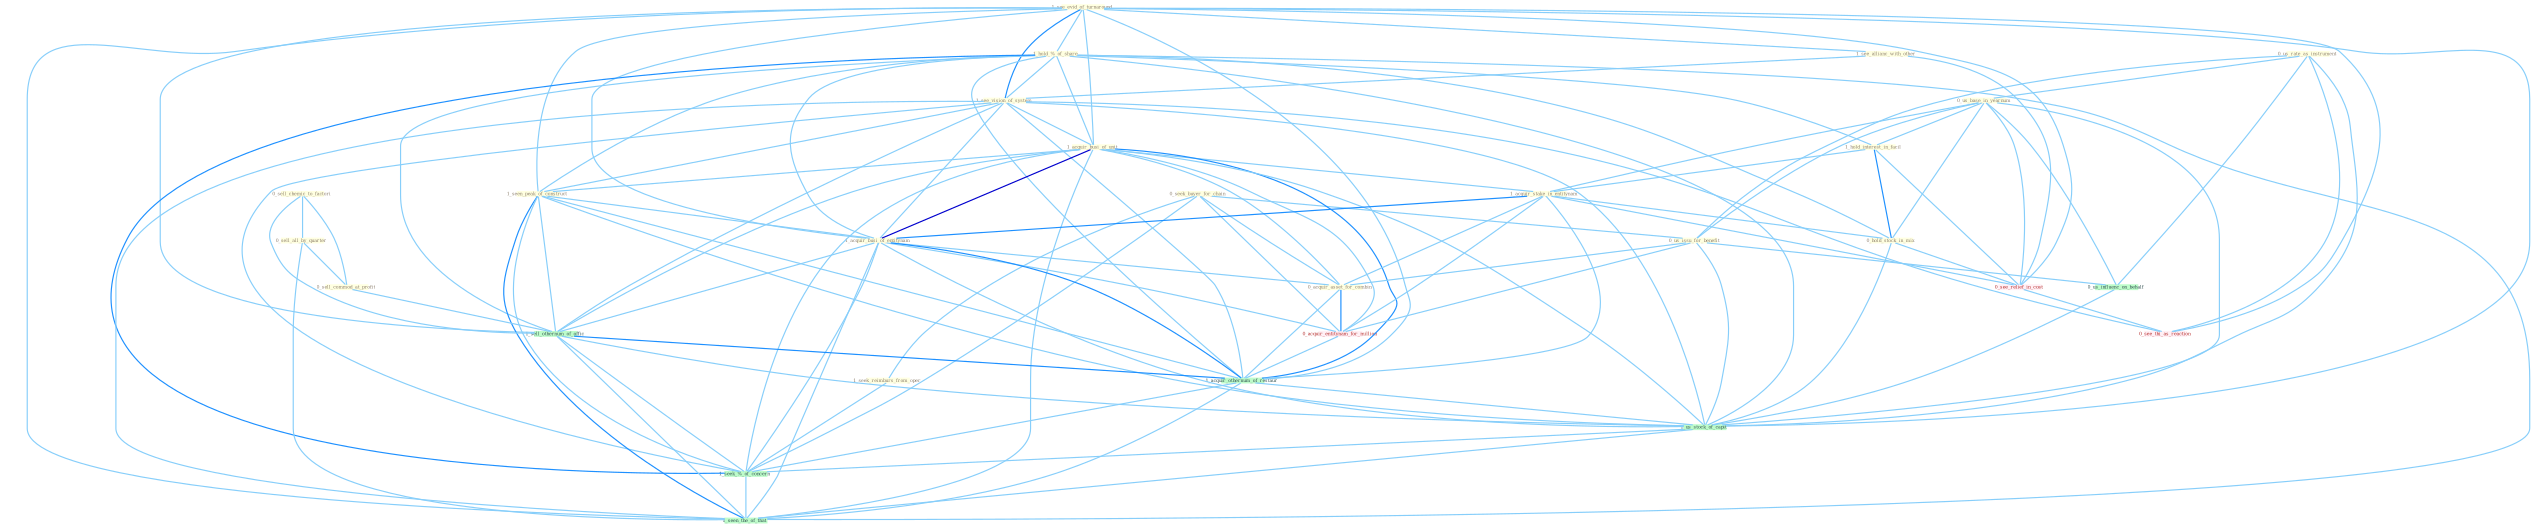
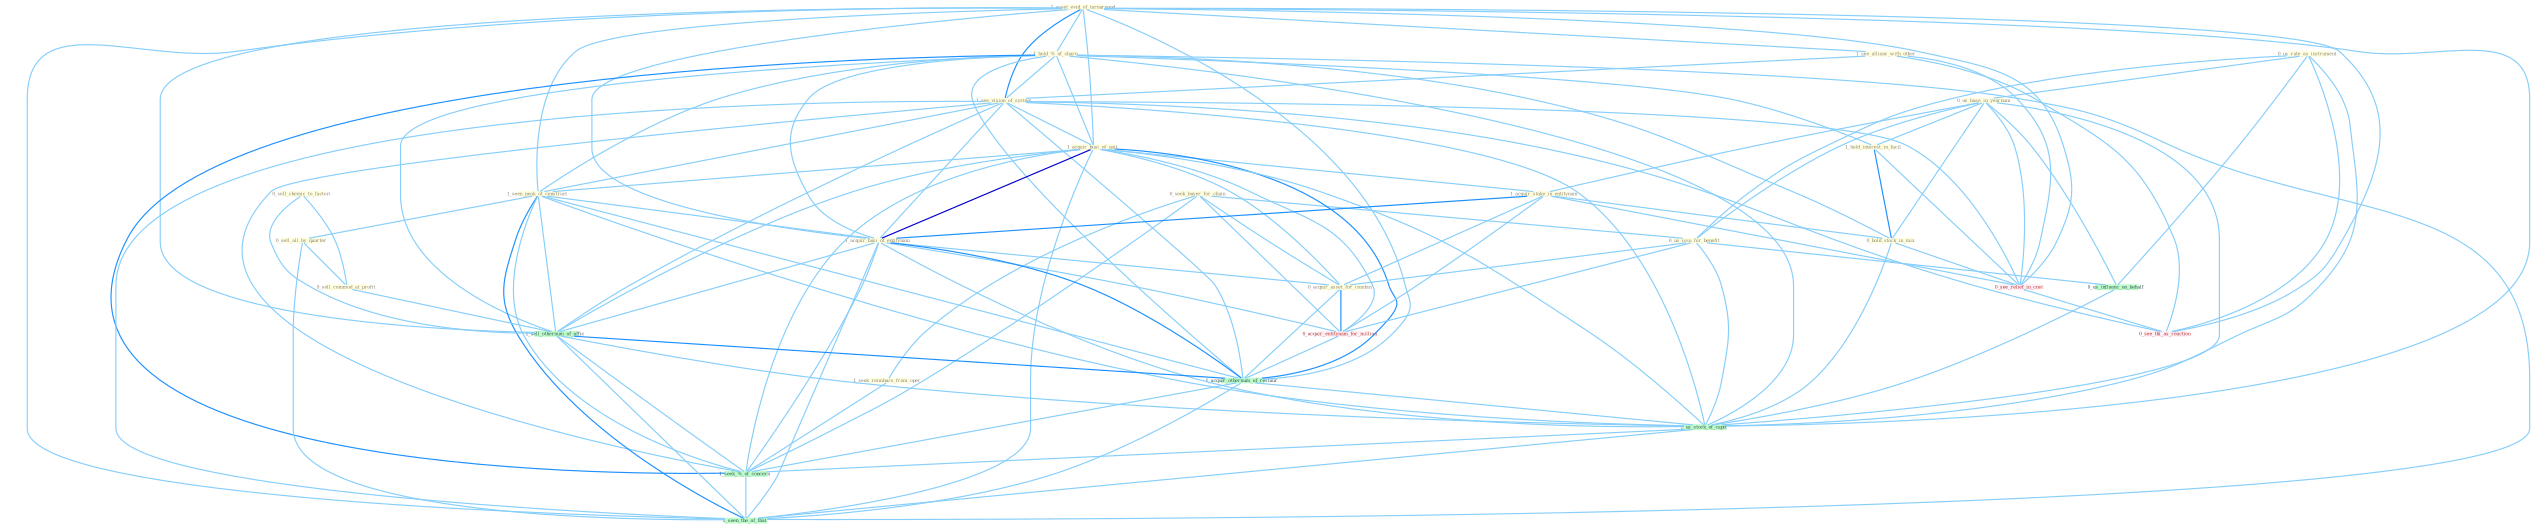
(1083, 7) -> (1083, 7)
none -> (1532, 110)
none -> (2100, 139)
(1709, 171) -> none
(303, 217) -> (420, 217)
(1506, 358) -> none
